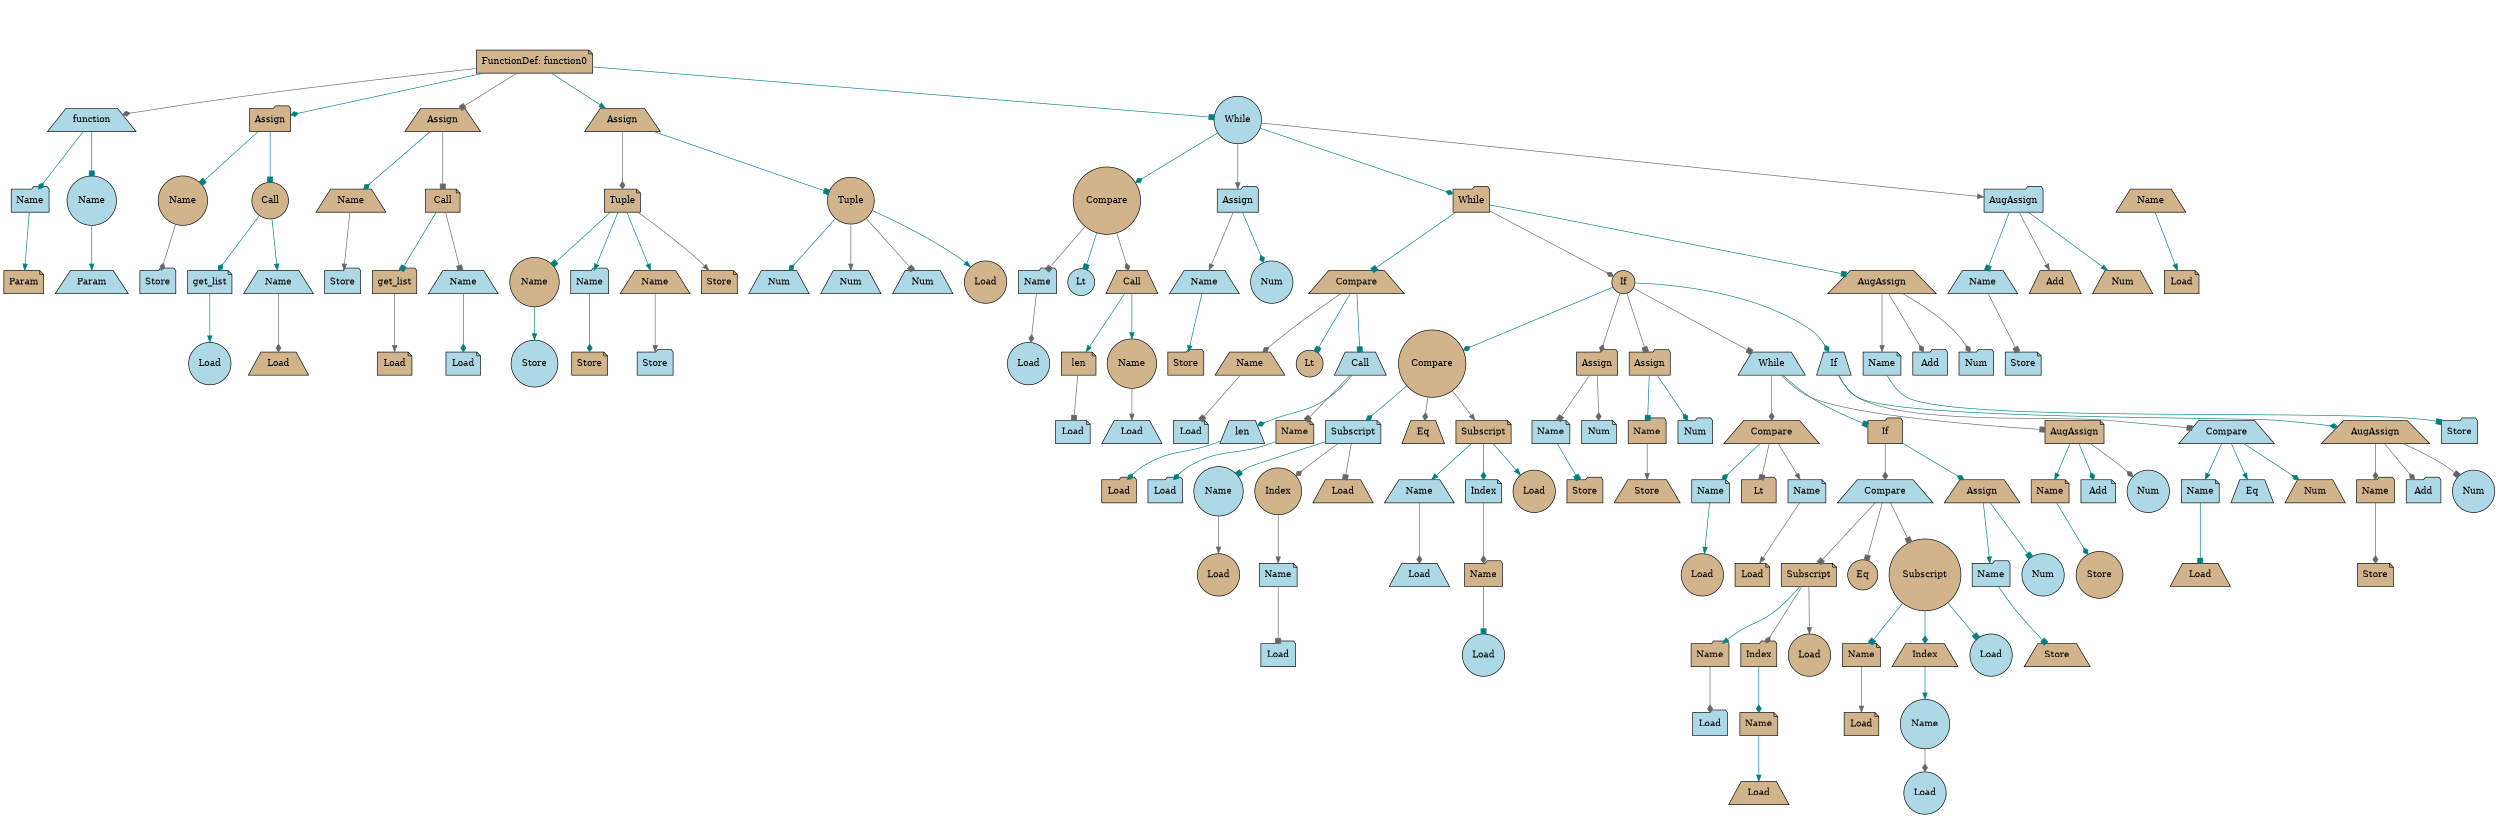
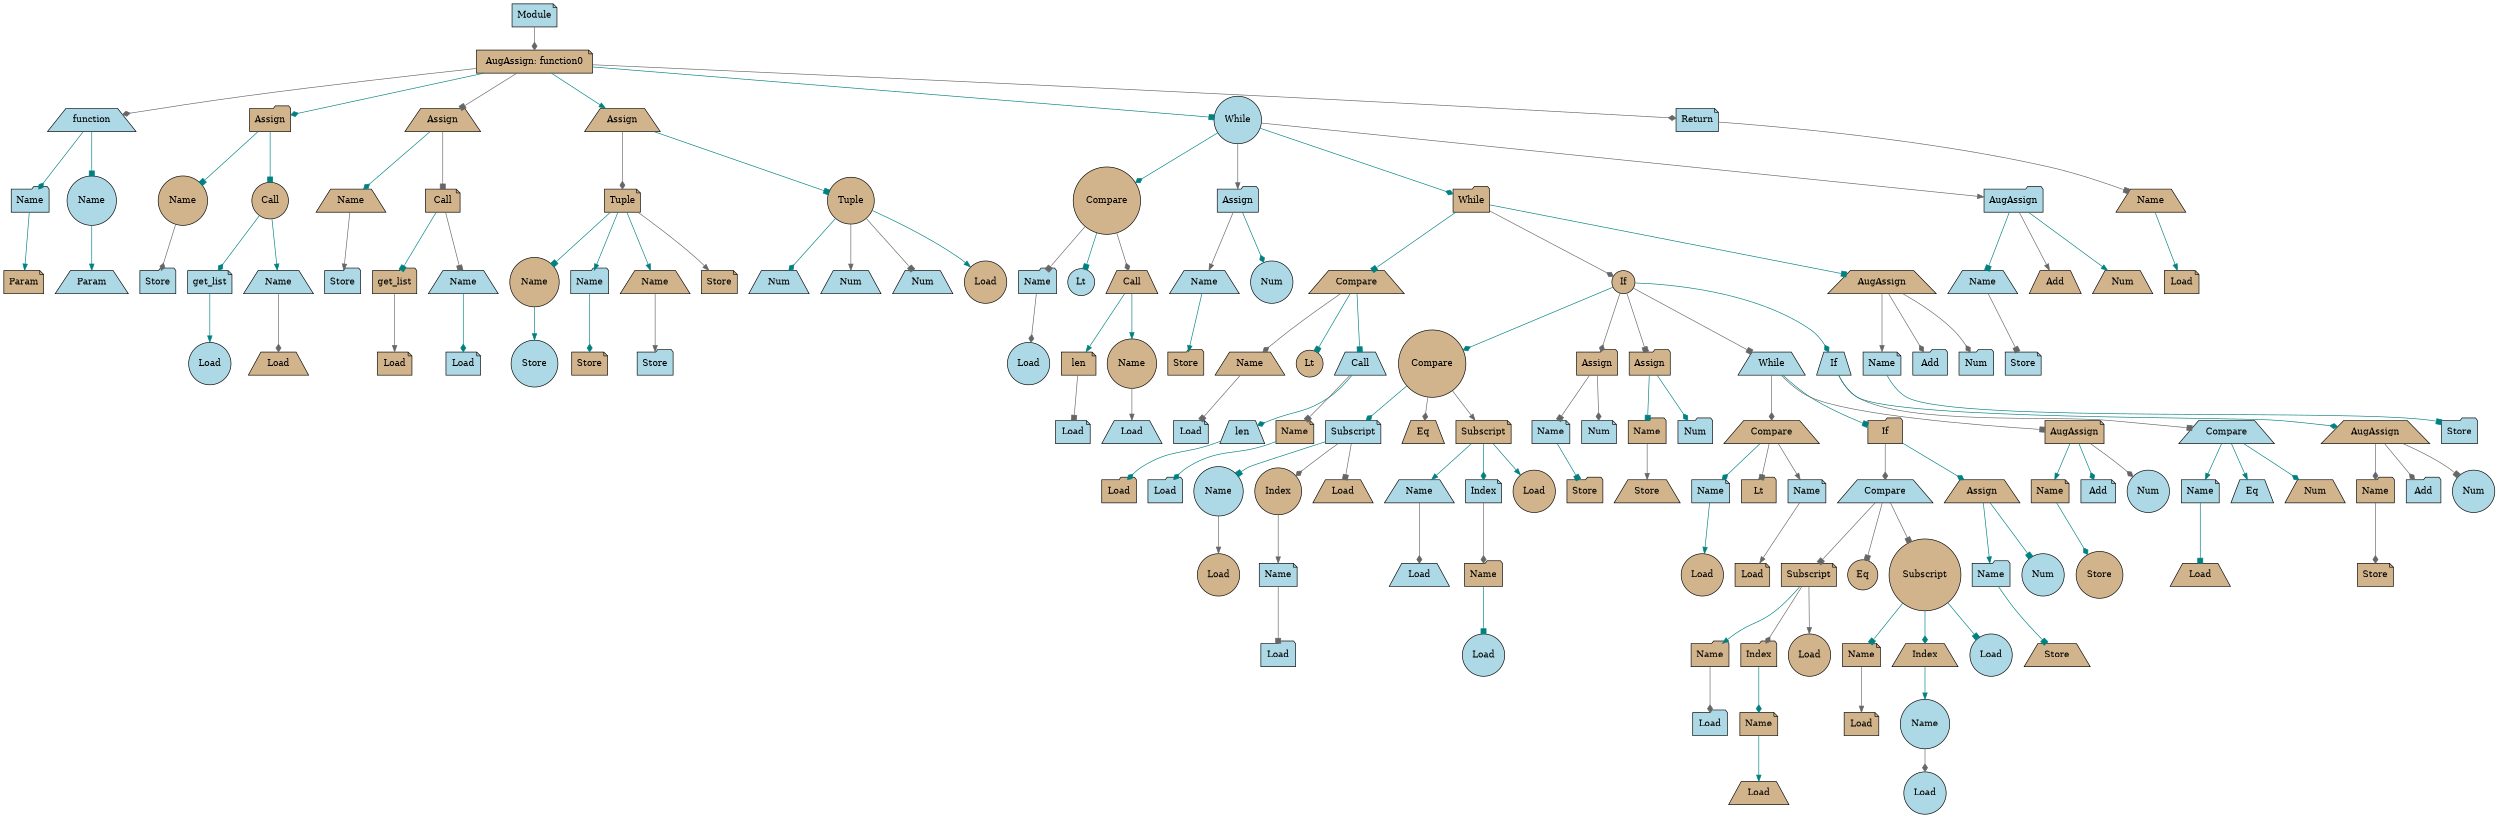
none -> (535, 15)
(535, 62) -> (535, 62)
none -> (1697, 120)
